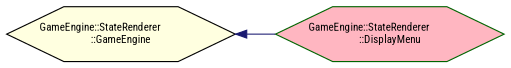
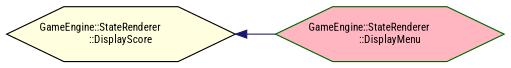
(121, 34) -> (121, 34)
